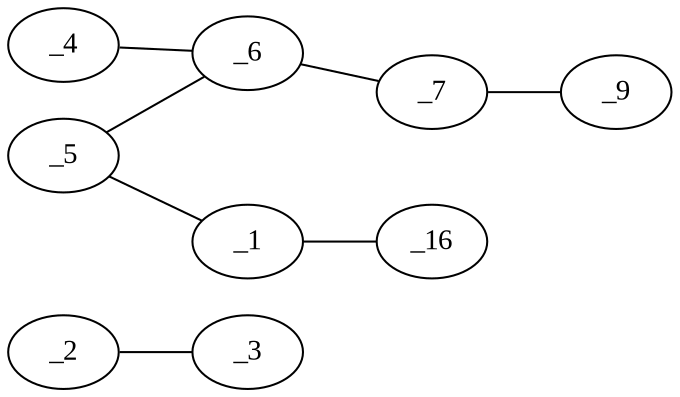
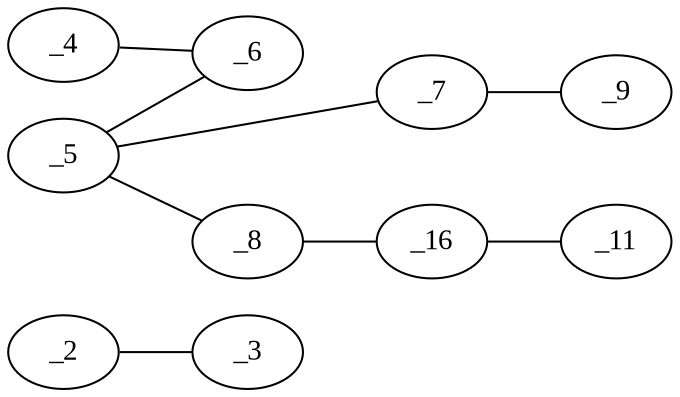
(340, 73) -> (248, 124)
(248, 242) -> (248, 242)
none -> (616, 242)
